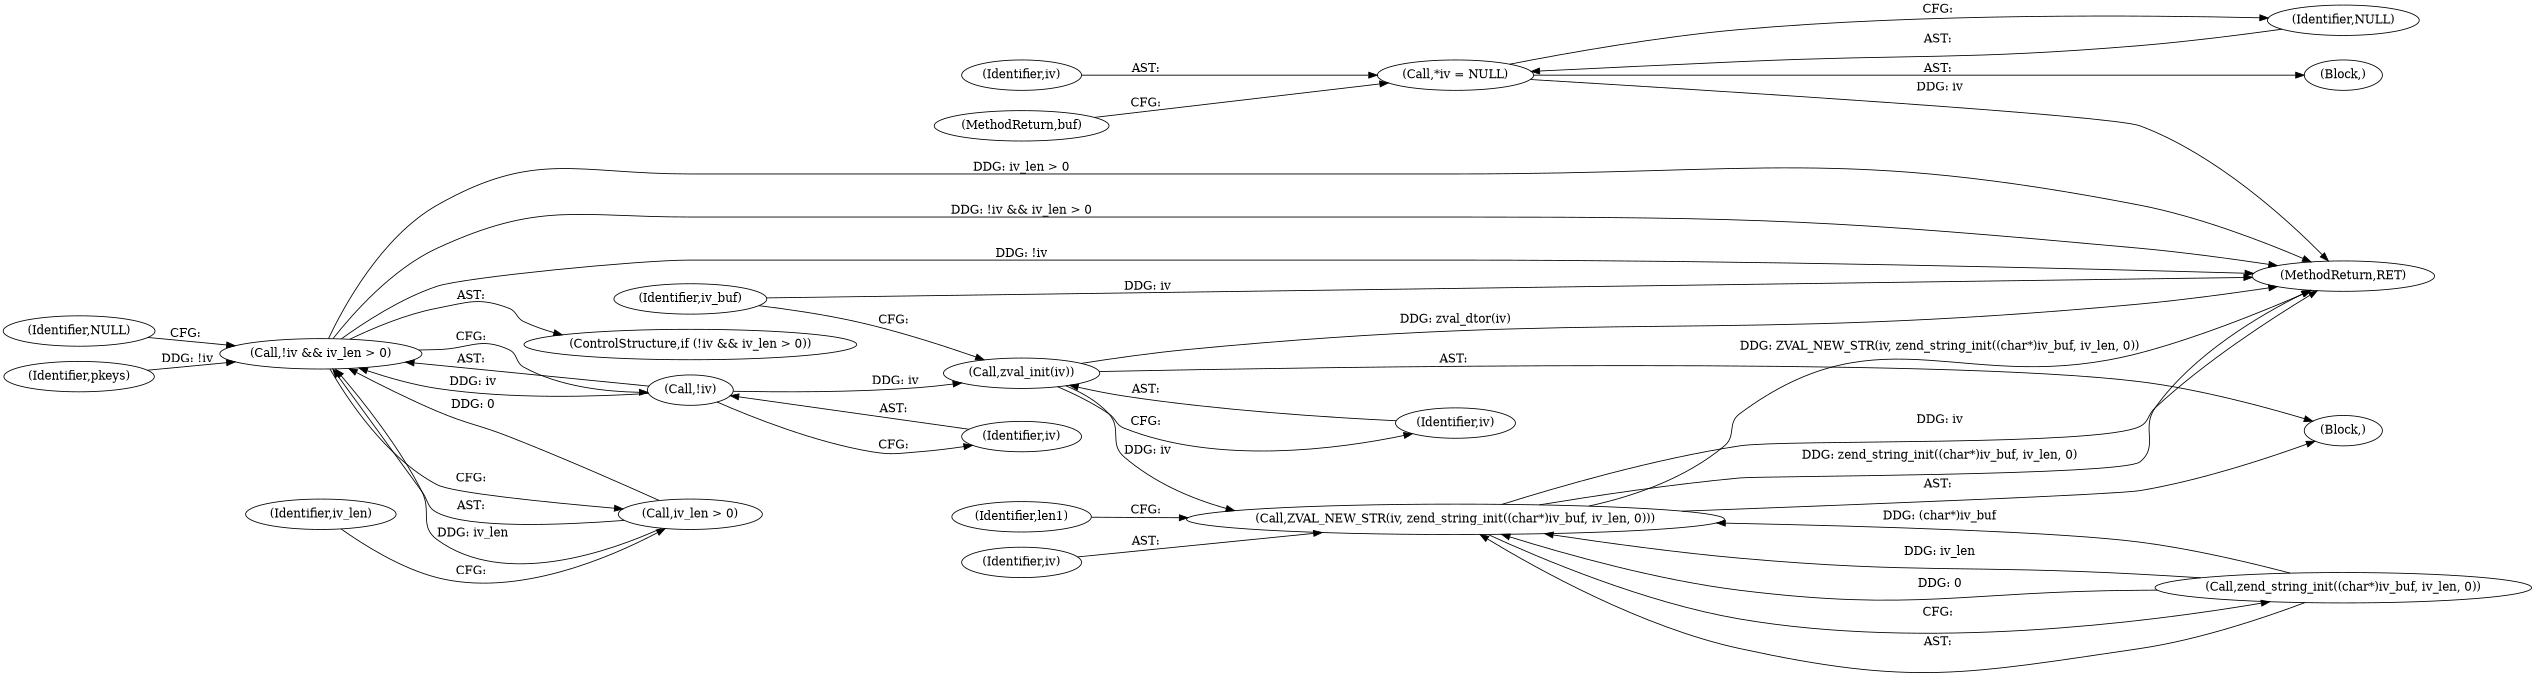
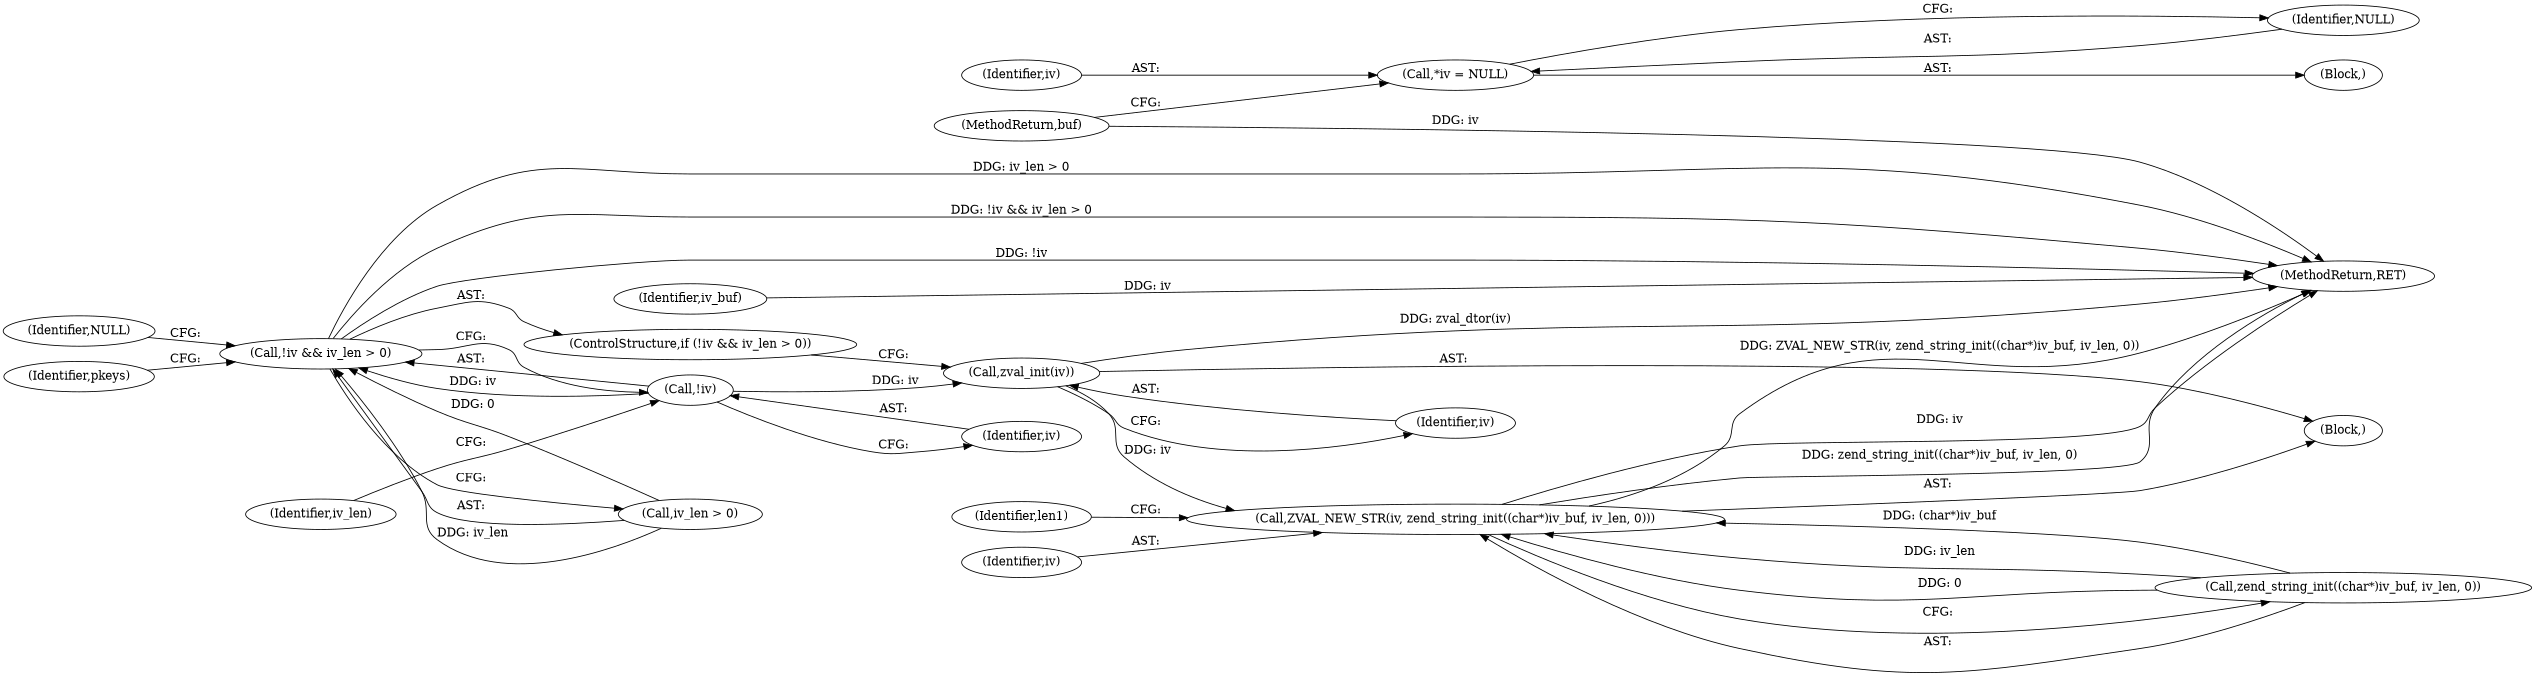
(1948, 107) -> (1725, 136)
(869, 325) -> (877, 361)
(187, 359) -> (187, 359)
(498, 583) -> (502, 451)
